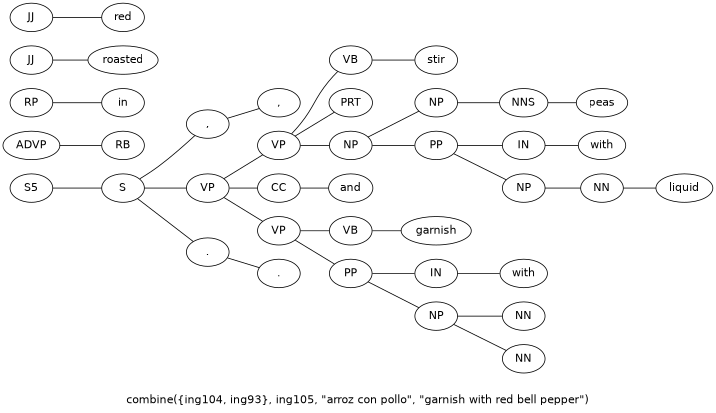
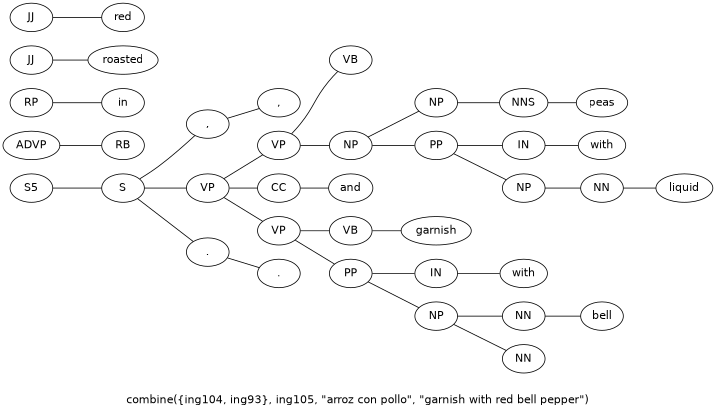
(436, 60) -> none
(351, 103) -> none
none -> (602, 316)
